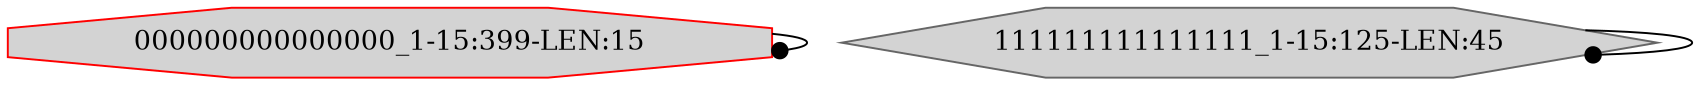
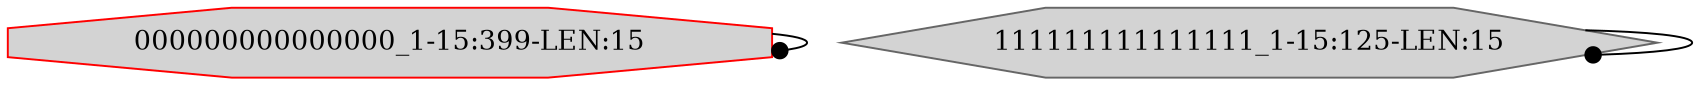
(1250, 43) -> (1250, 43)
